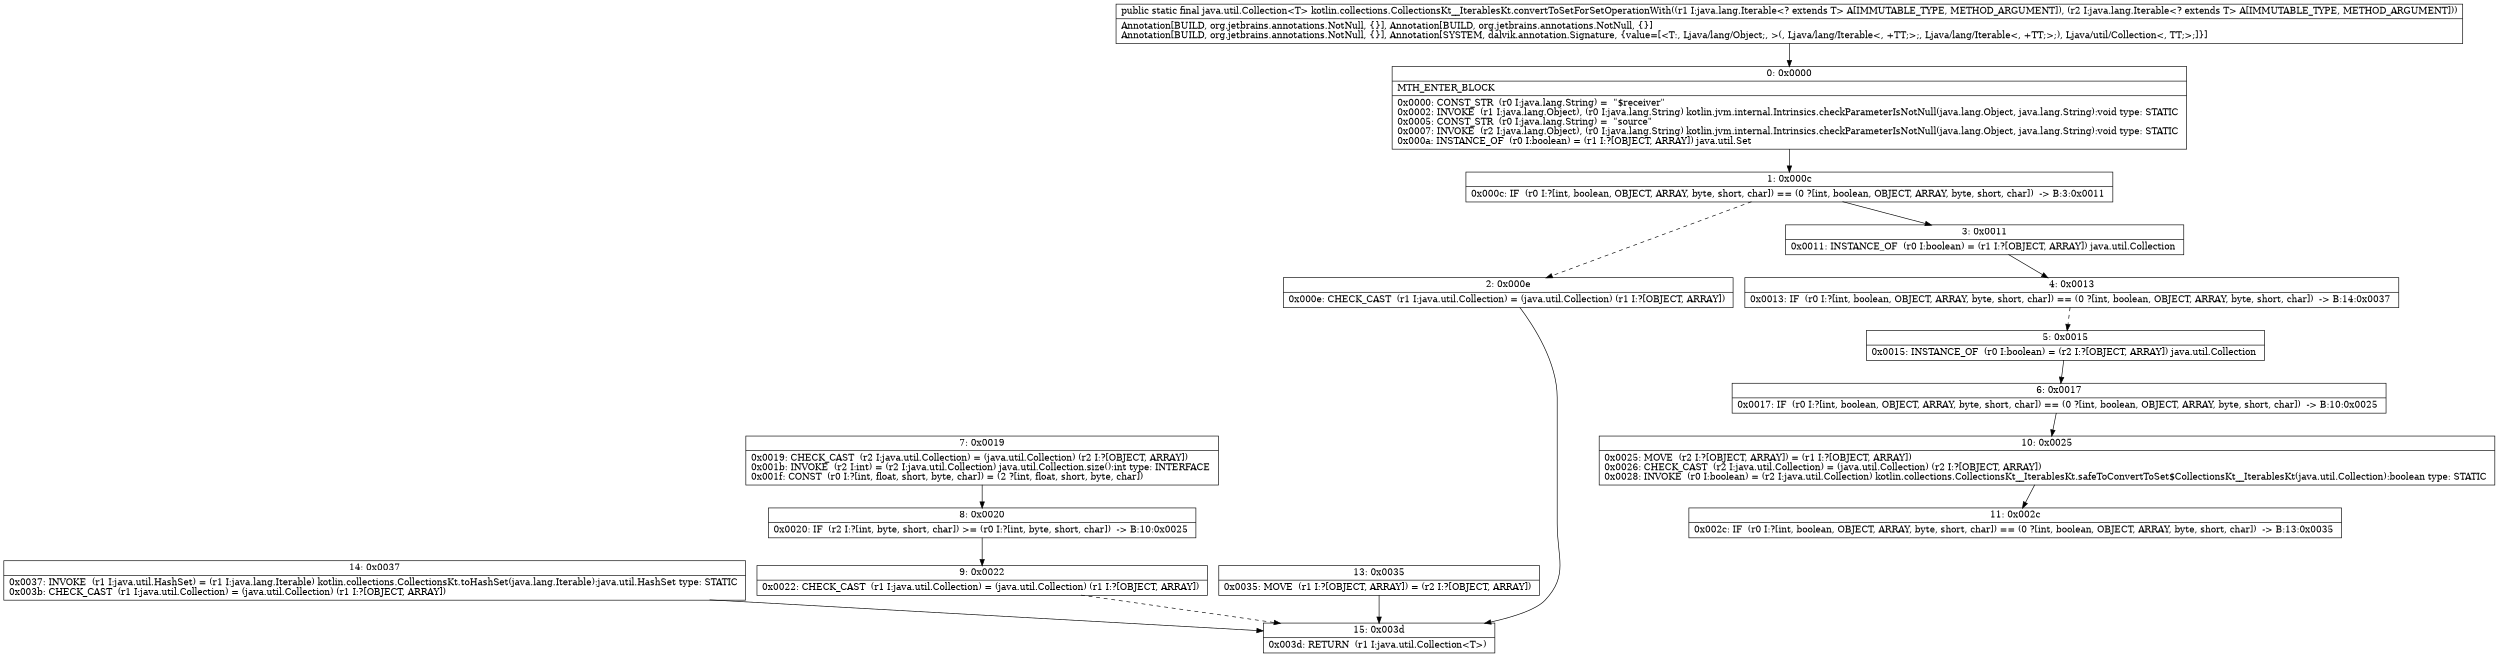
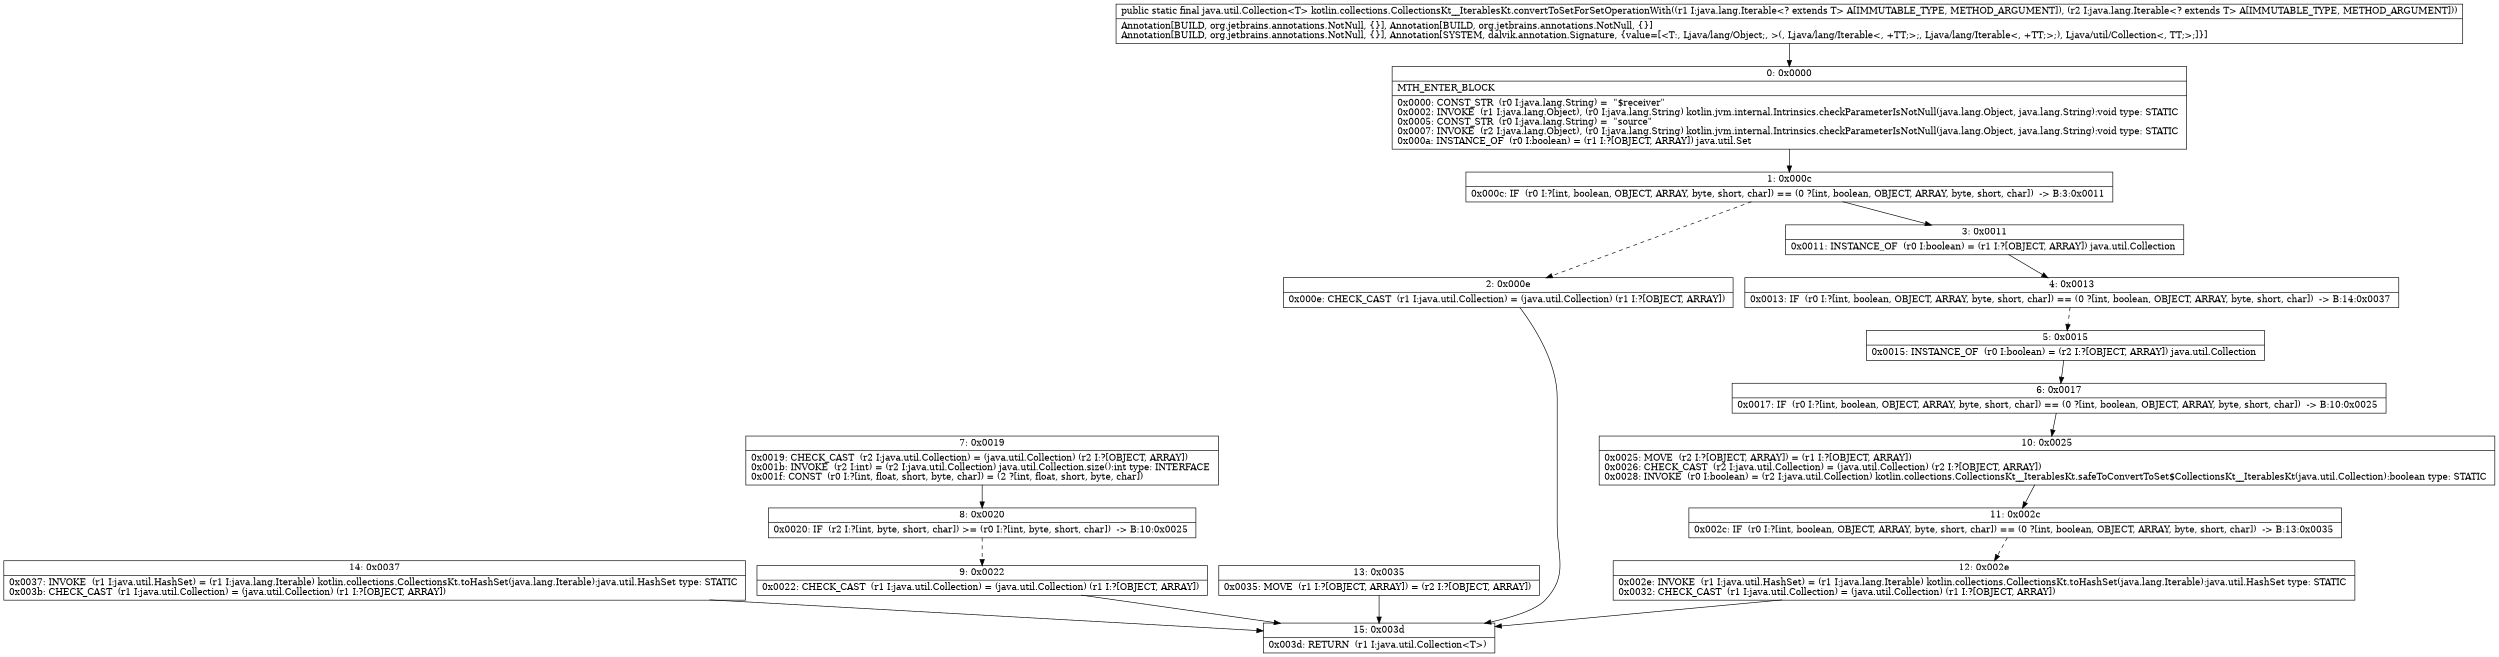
(982, 548) -> (982, 548)
none -> (1984, 580)
(1178, 609) -> (1178, 609)
